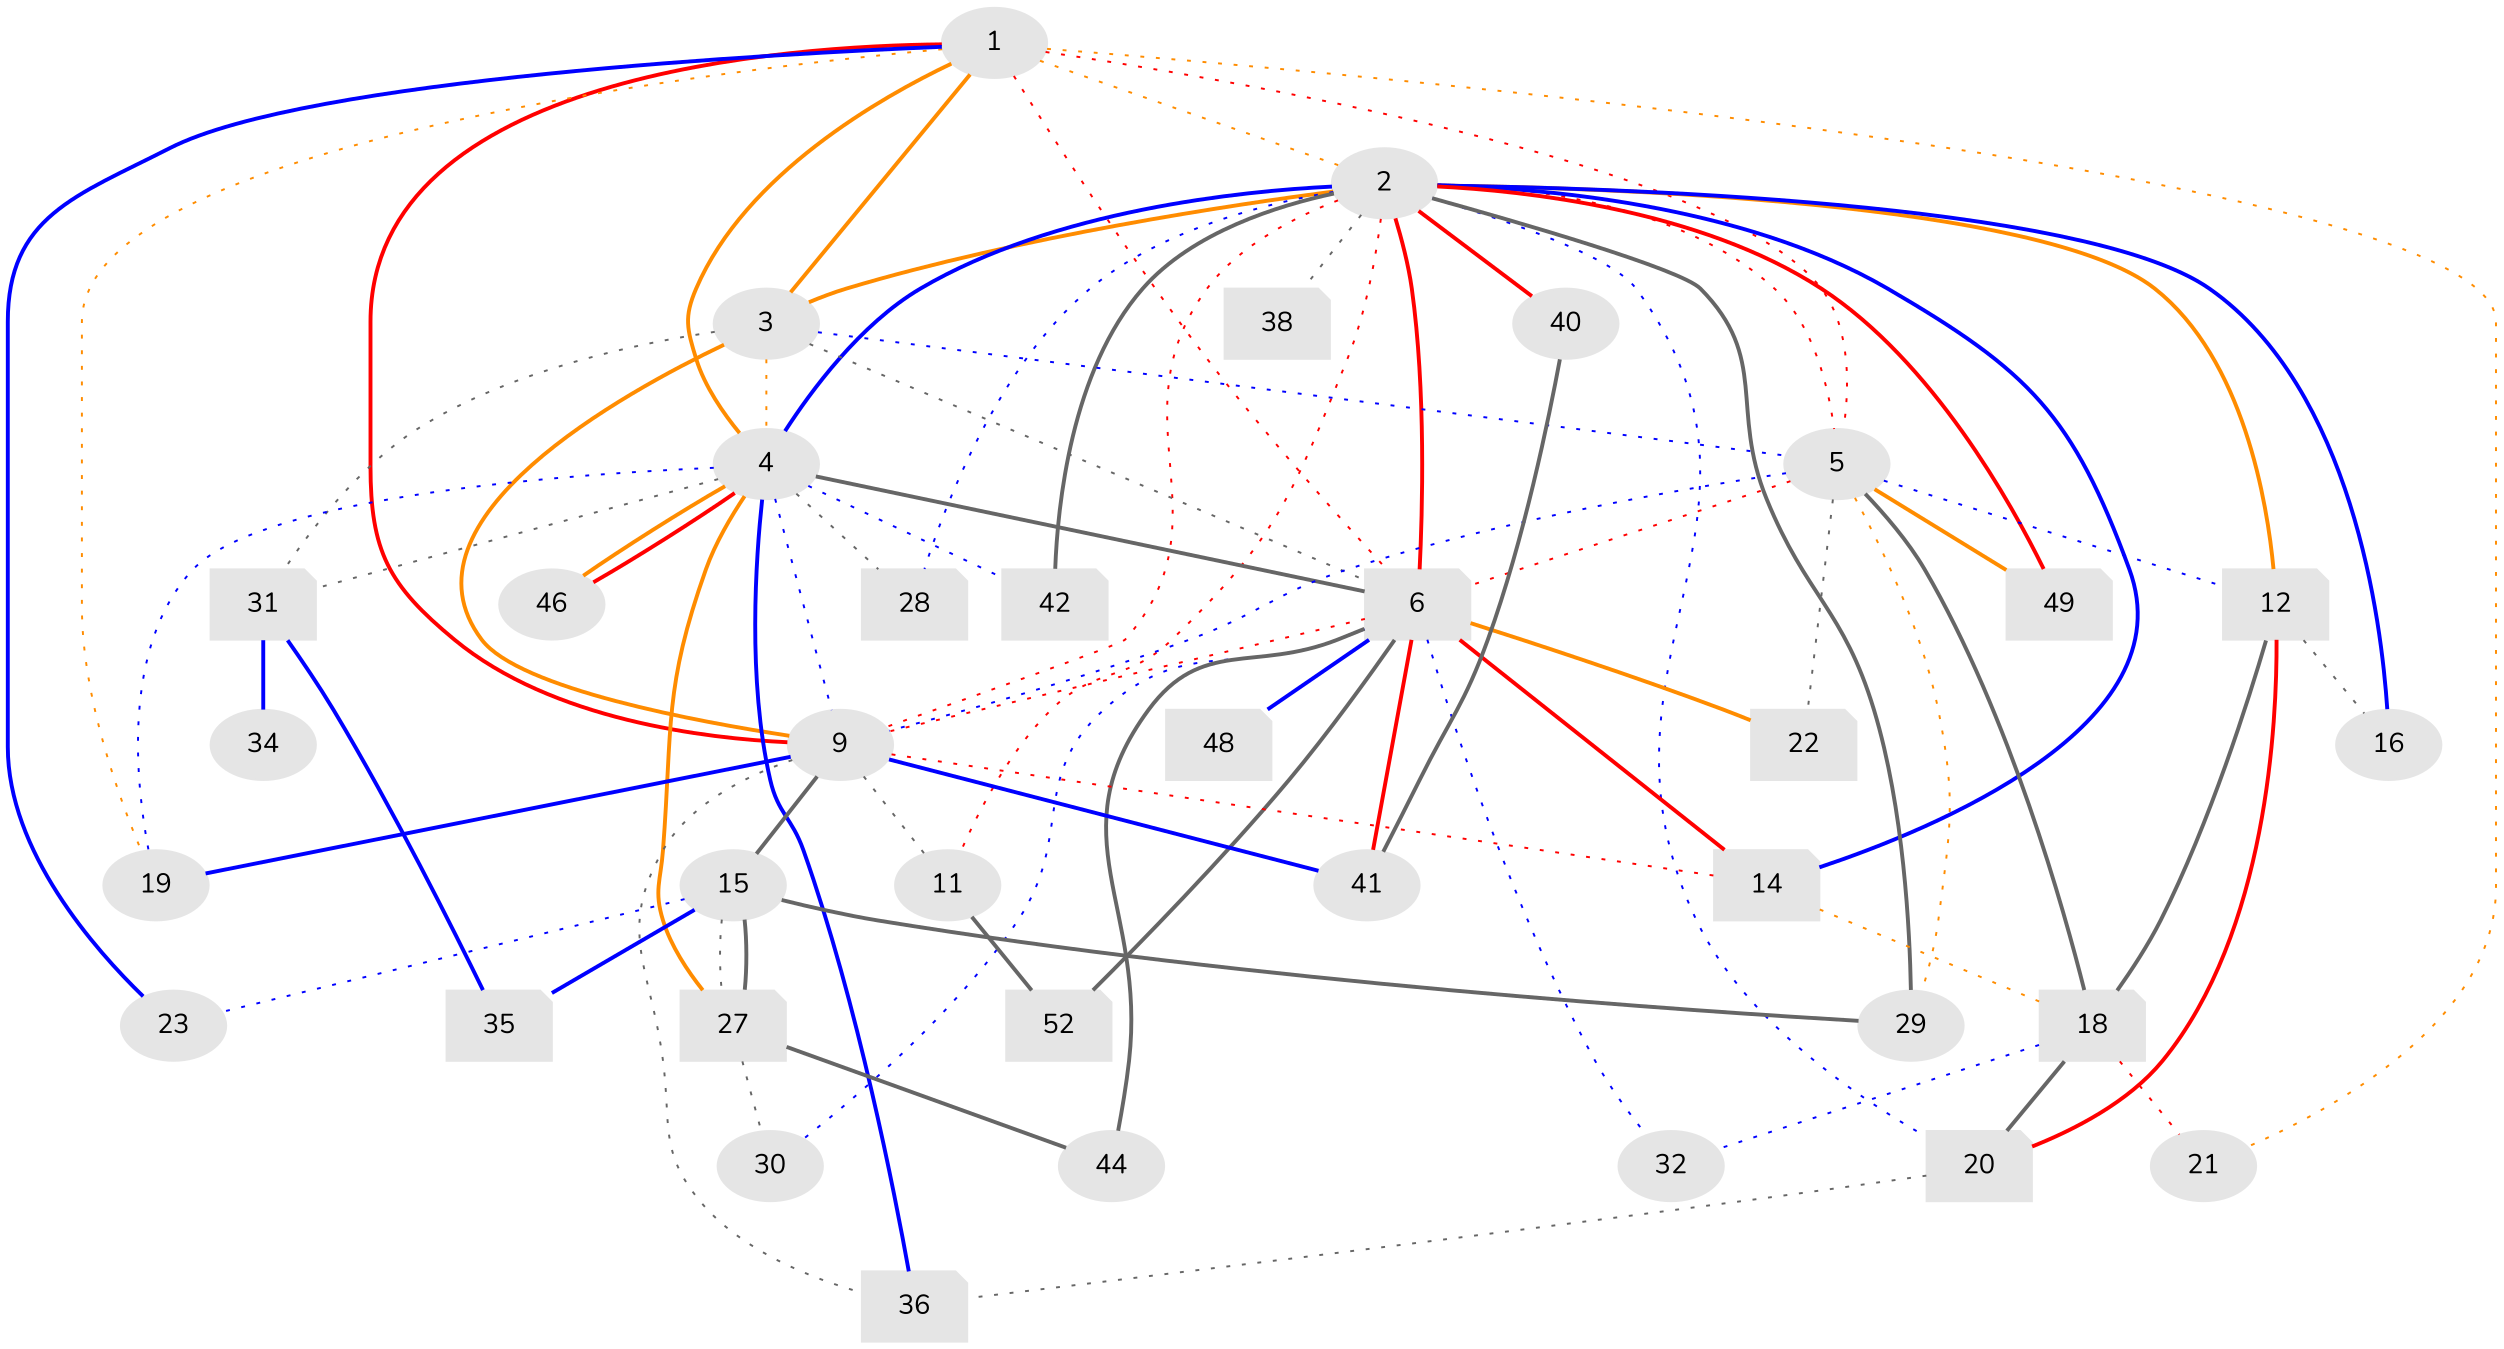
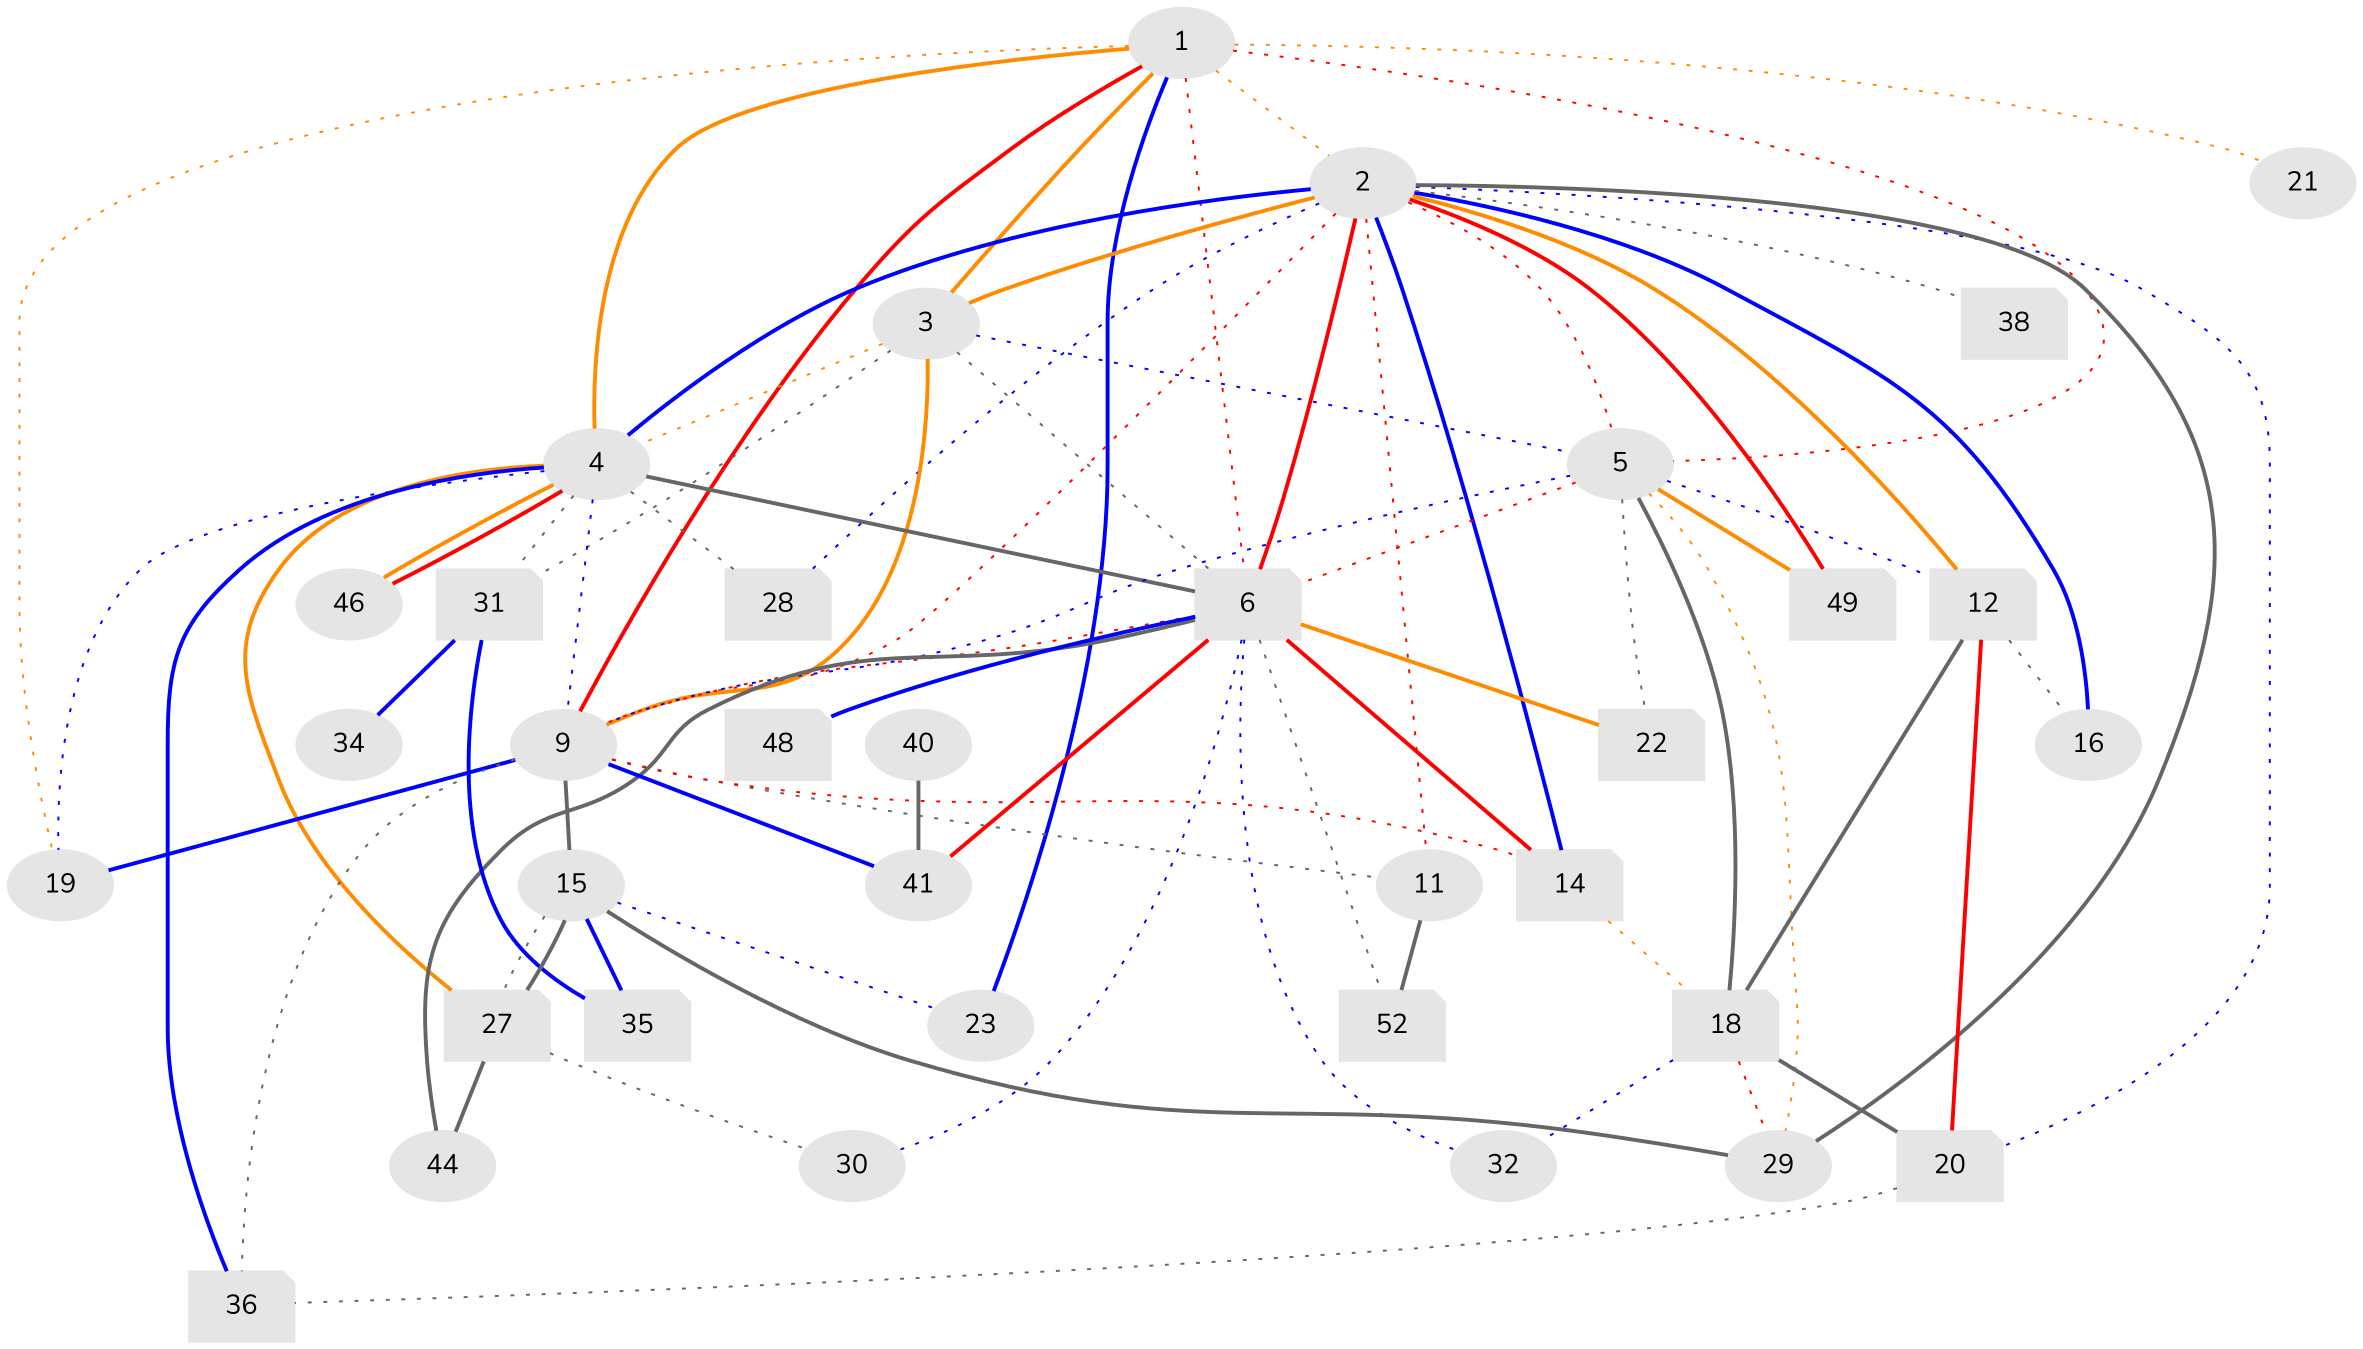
(1475, 254) -> none
(1055, 604) -> none
(1252, 822) -> (1314, 798)
(2150, 1098) -> (1752, 1097)
